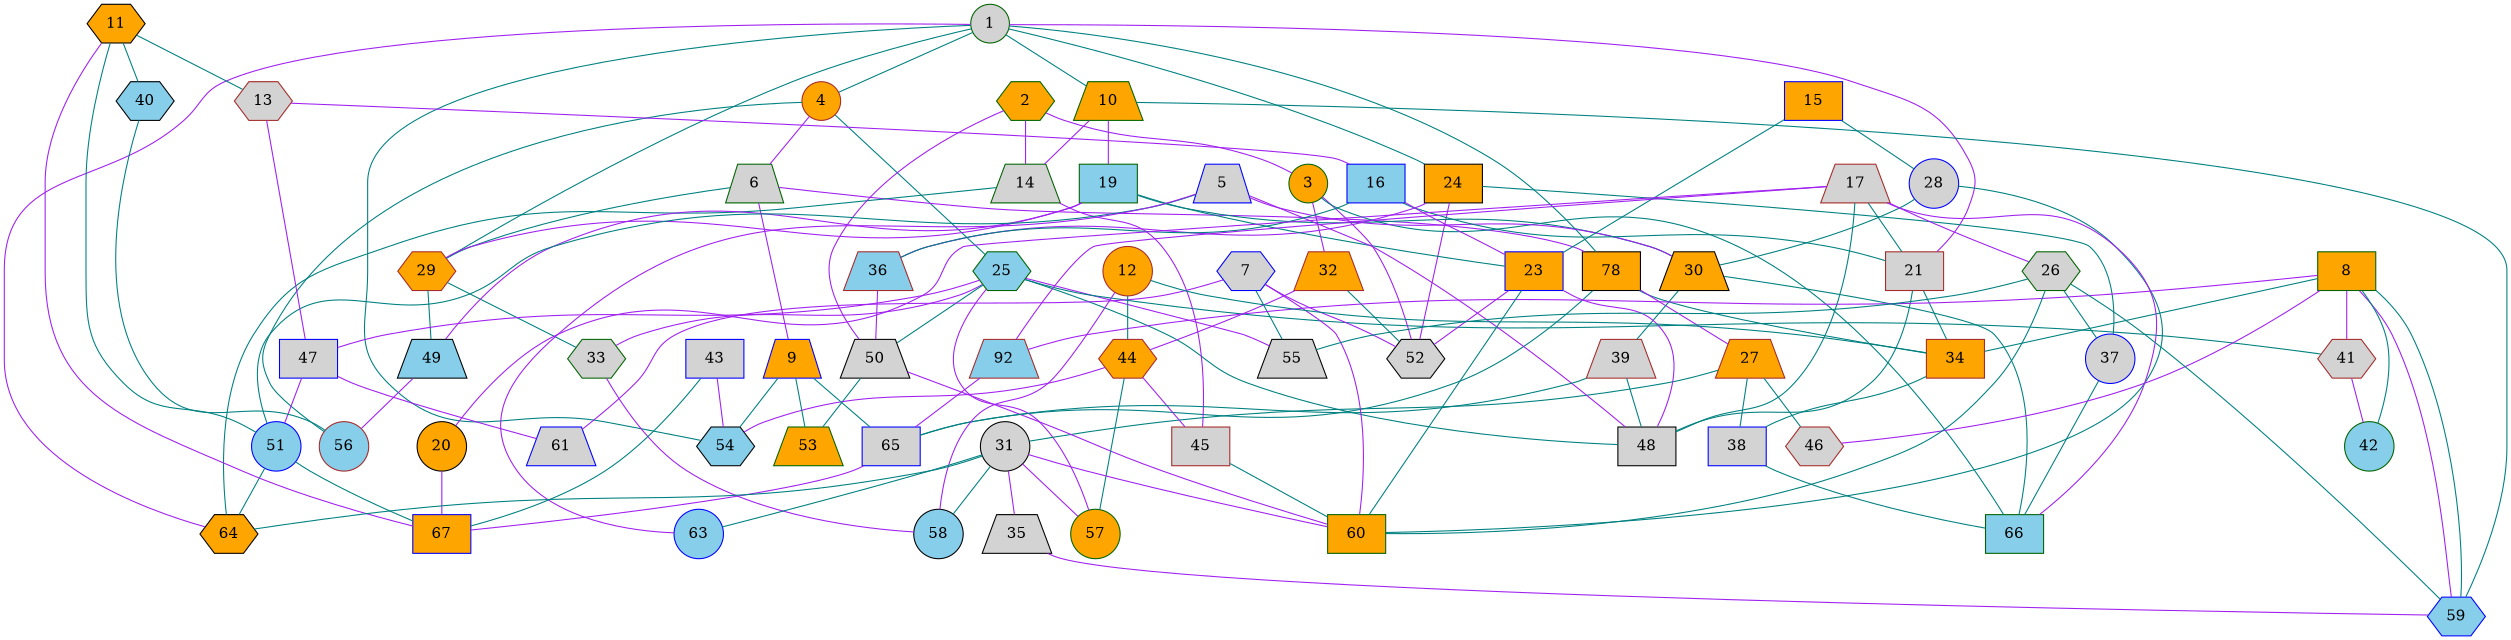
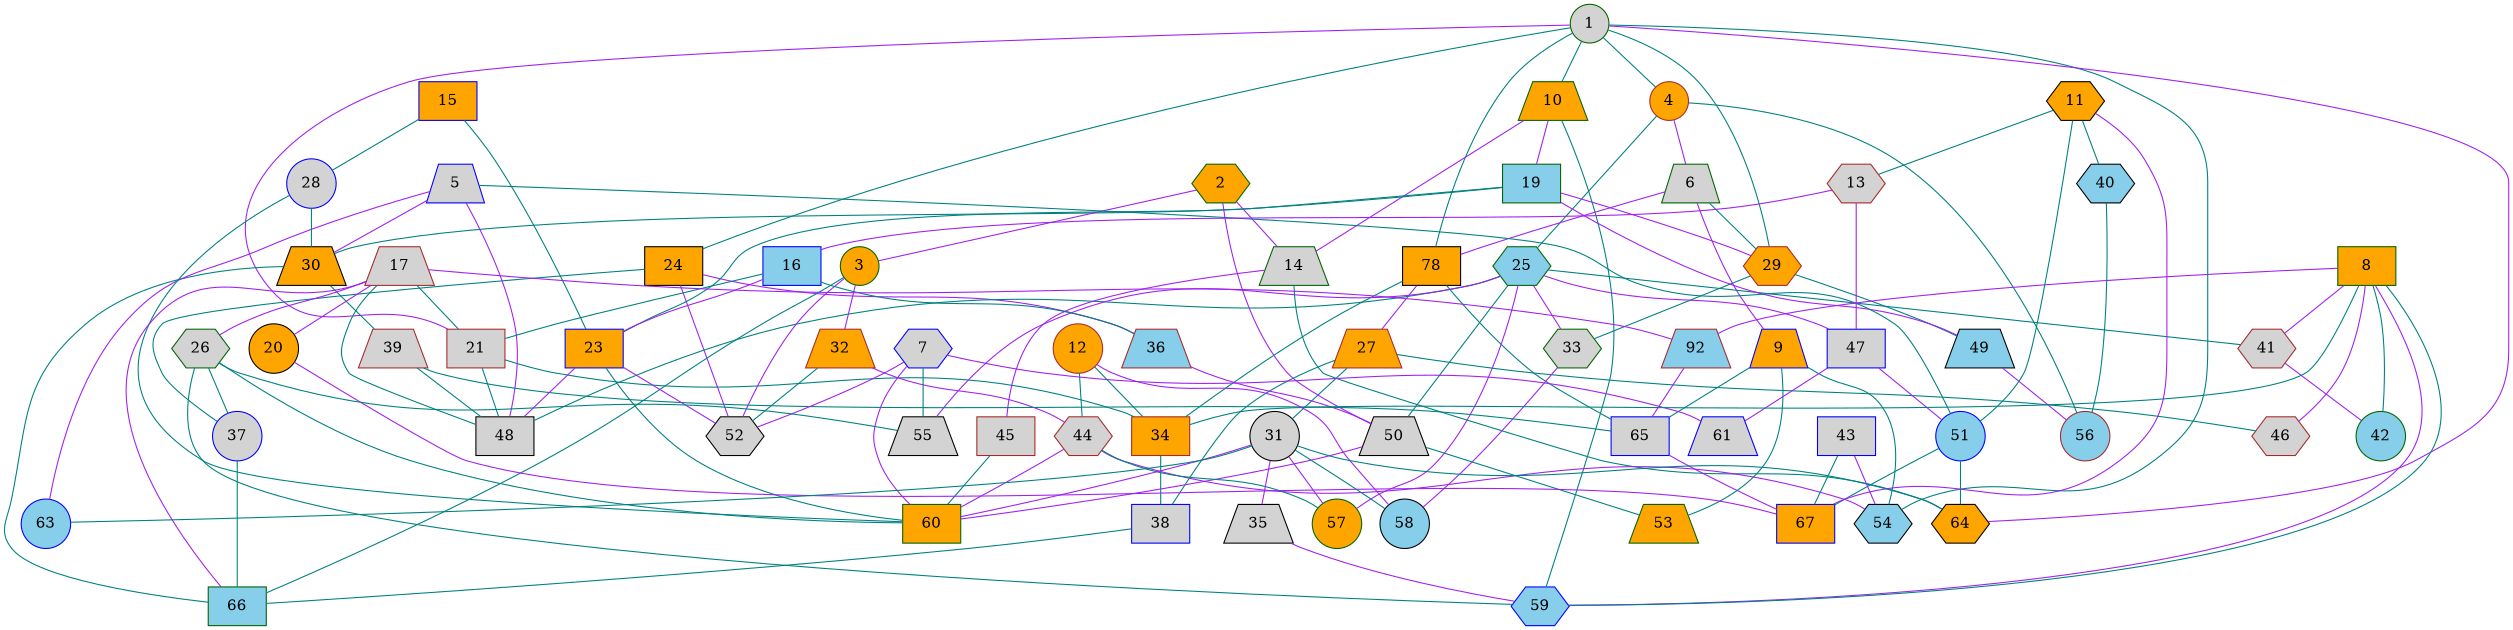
(1128, 359) -> (1083, 436)
(1161, 398) -> (1020, 474)
